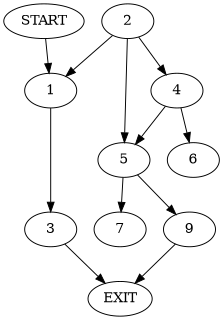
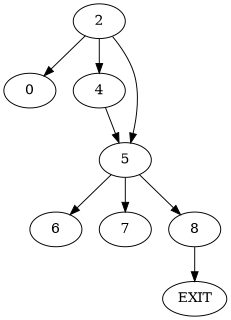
(44, 21) -> none
(51, 91) -> (30, 91)
(184, 120) -> (94, 191)
(51, 229) -> none
(190, 229) -> (195, 229)
